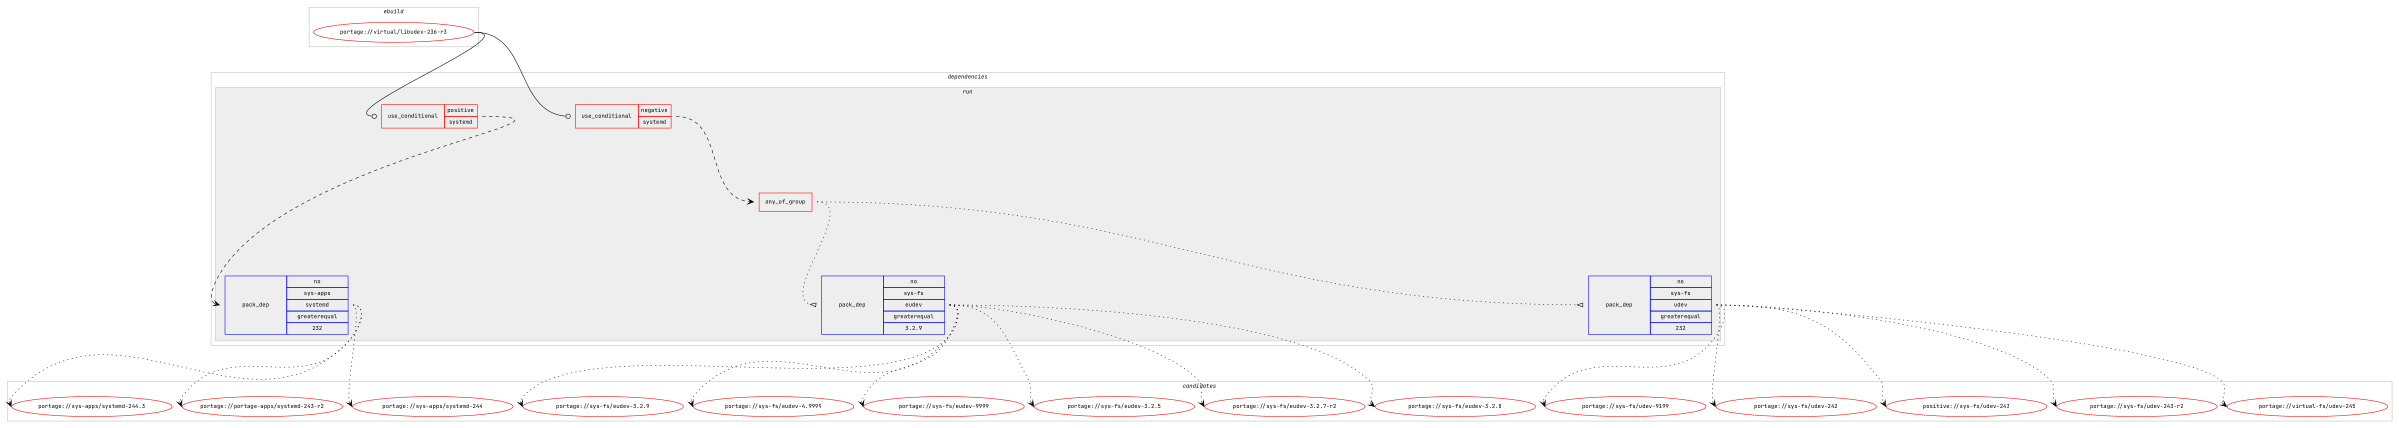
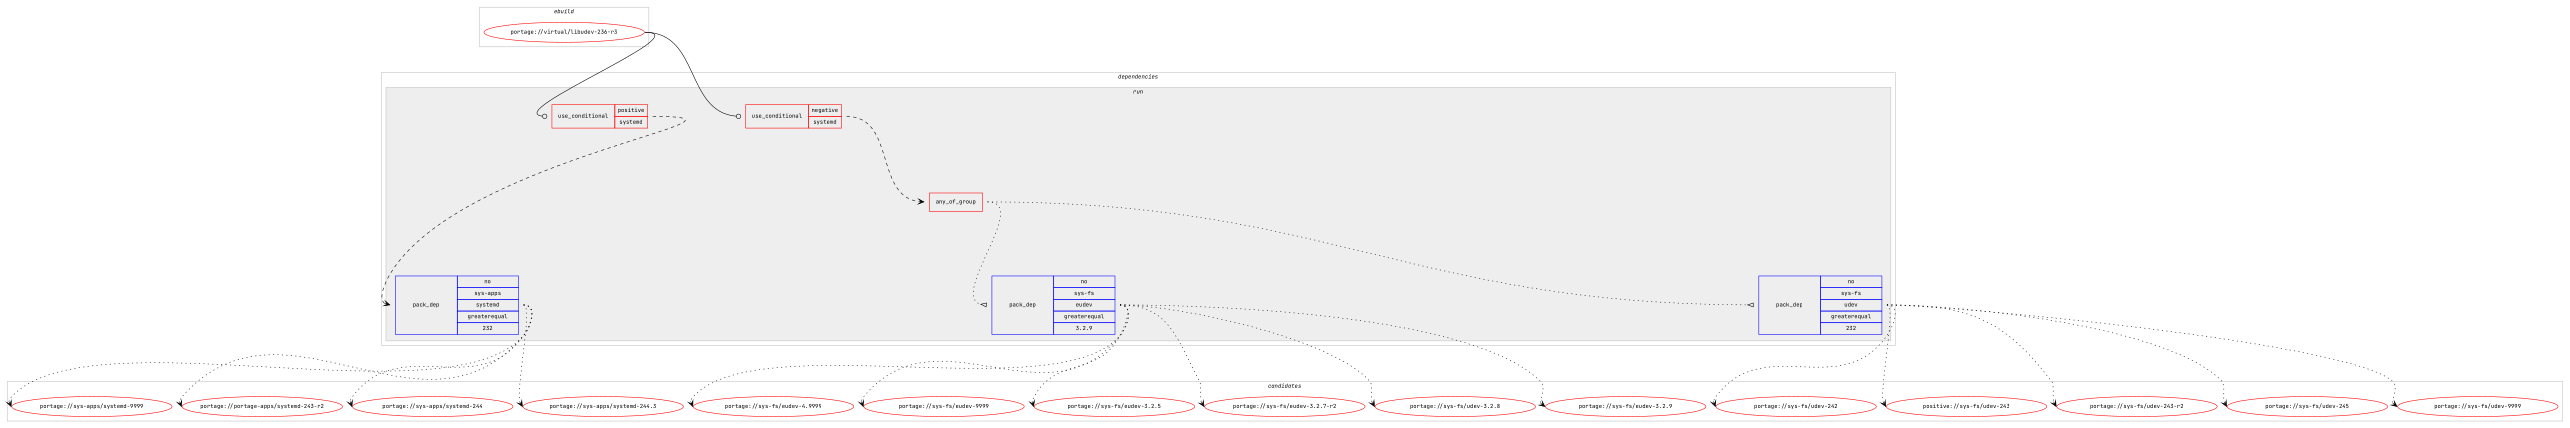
none -> (92, 407)
(1455, 407) -> (1455, 407)
(1626, 407) -> (2478, 407)
(2307, 407) -> (2307, 407)
